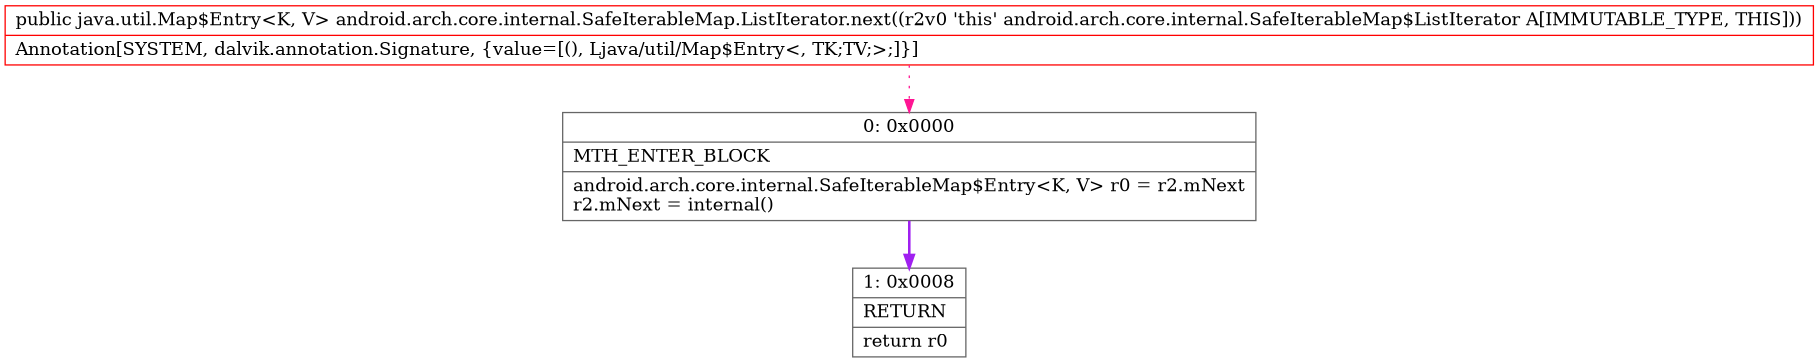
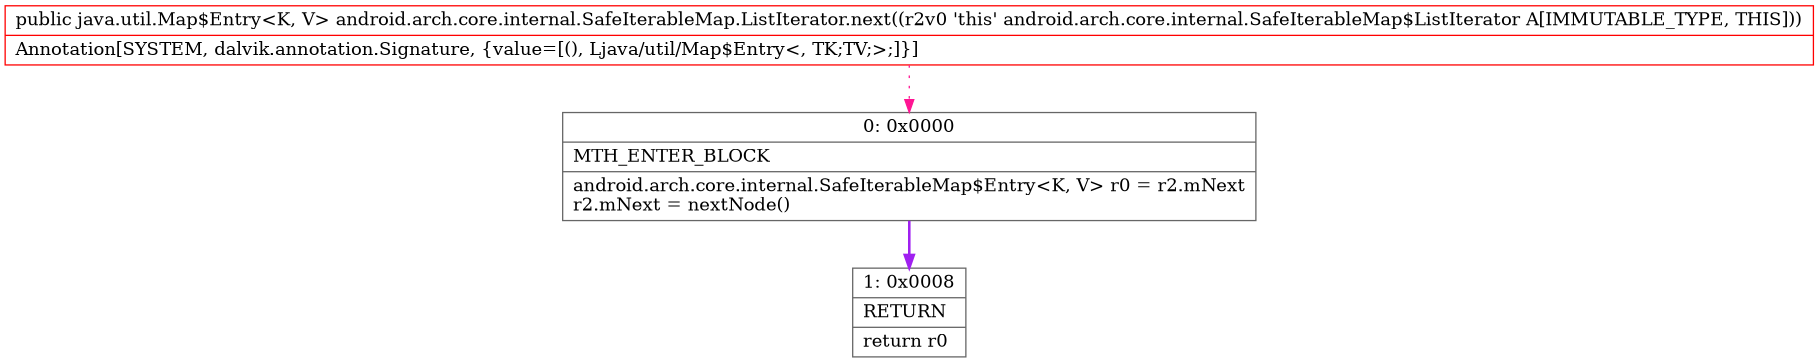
(674, 205) -> (682, 205)
